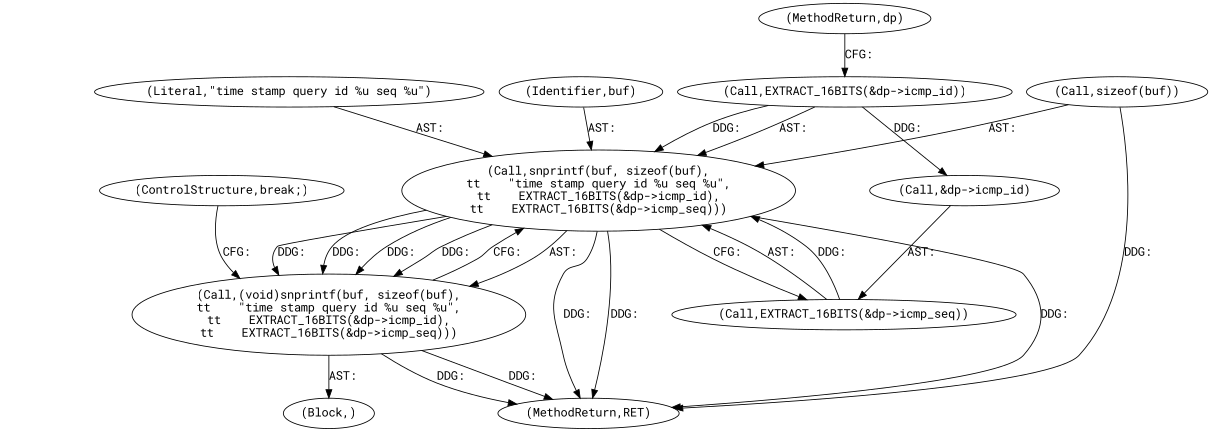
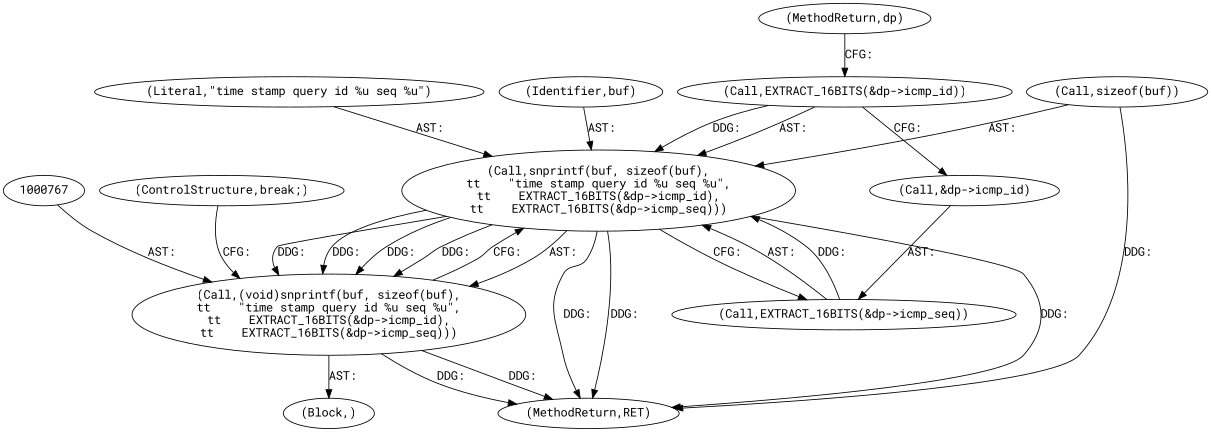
(911, 129) -> (911, 129)
none -> (44, 191)
